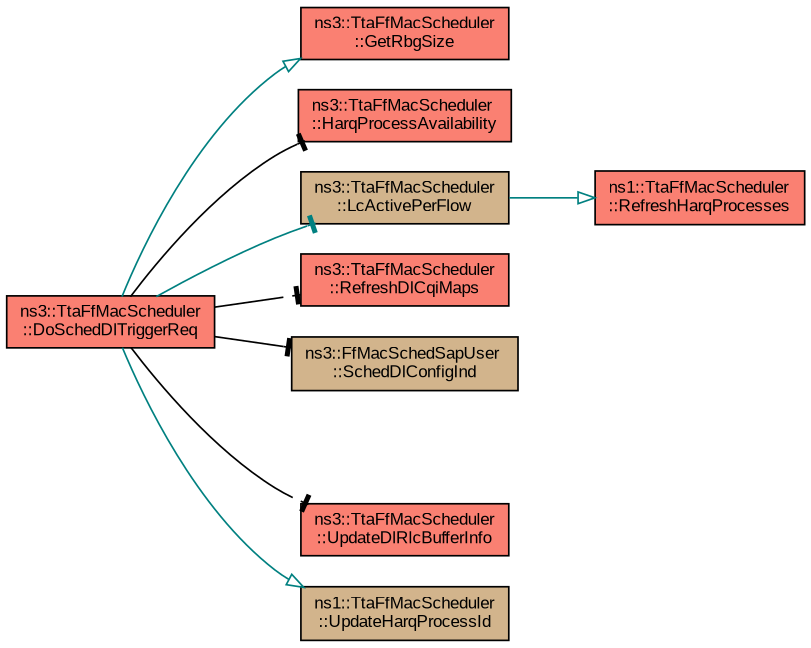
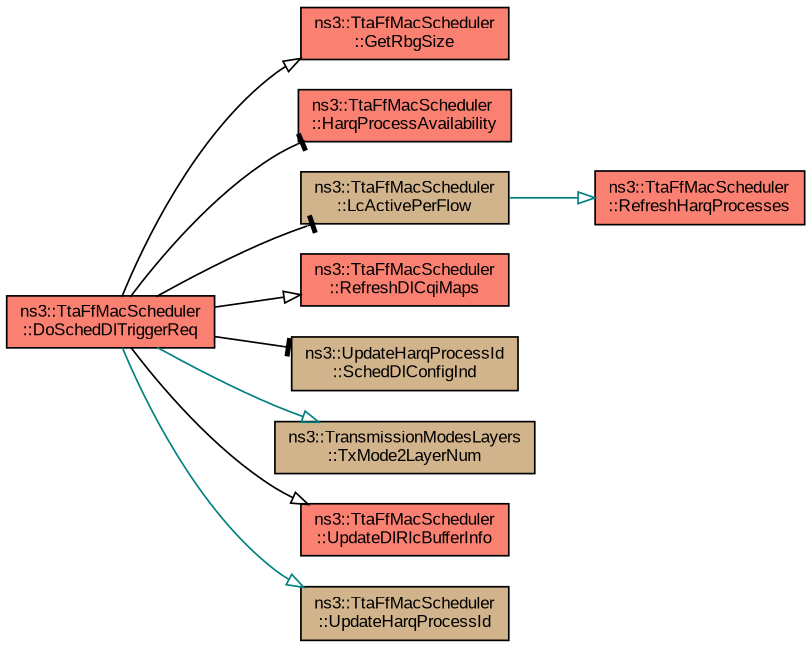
(188, 170) -> (188, 170)
(700, 198) -> (700, 198)
(230, 258) -> (230, 258)
(249, 302) -> (249, 302)
(405, 364) -> (405, 364)
(204, 431) -> (204, 431)
none -> (405, 448)
(405, 614) -> (405, 614)
